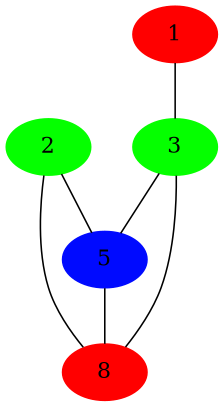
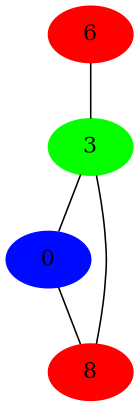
(175, 34) -> (91, 34)
(48, 147) -> none
(105, 260) -> (48, 260)
